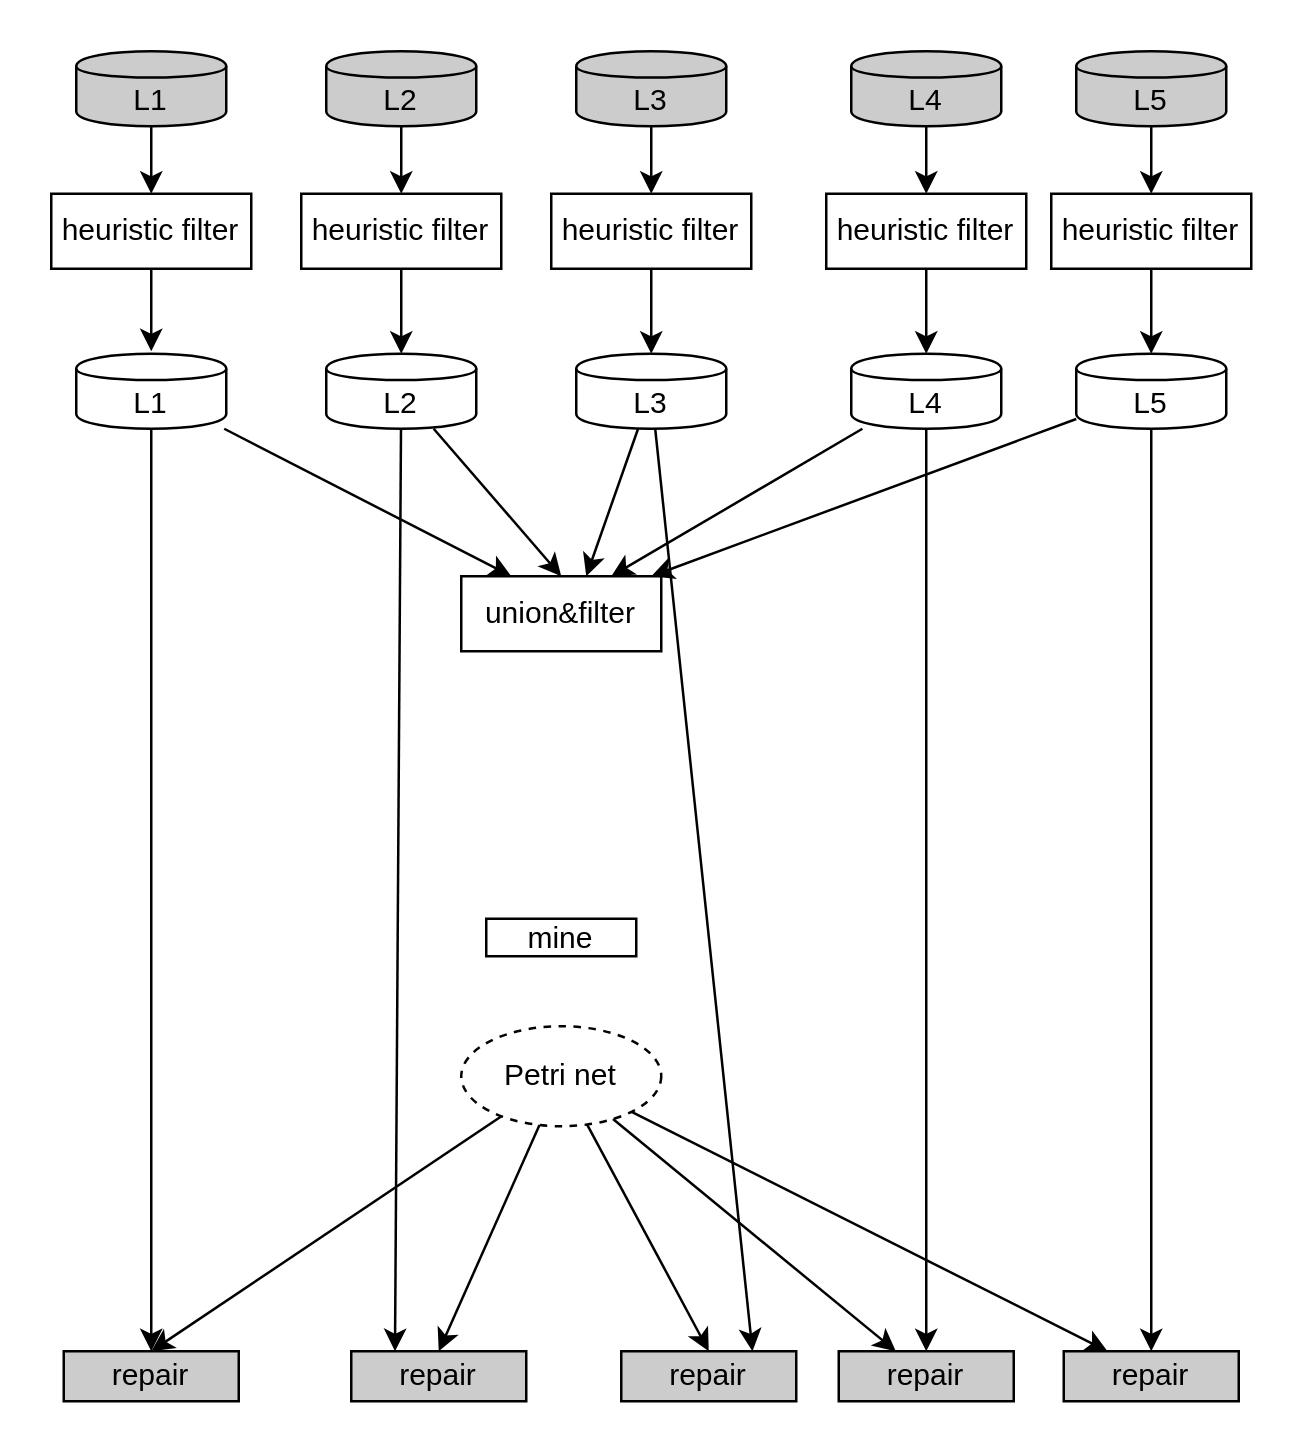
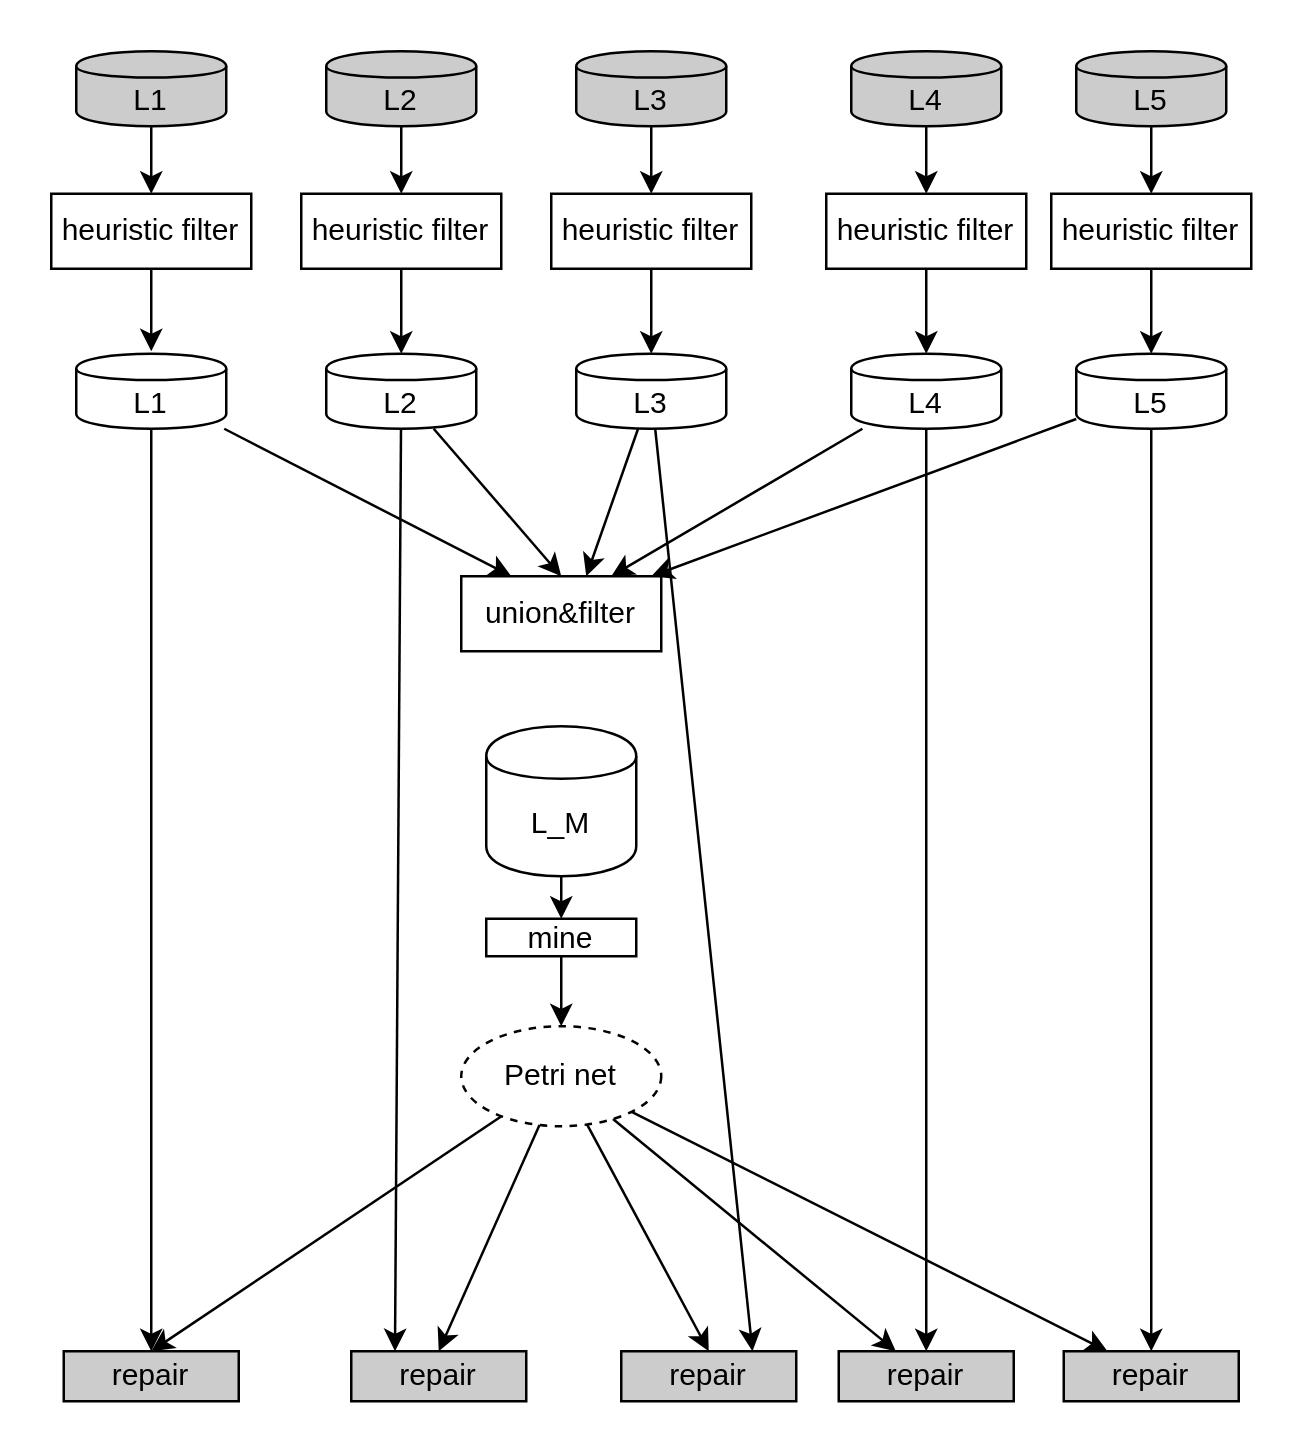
none -> (561, 801)
none -> (561, 890)
none -> (561, 983)
